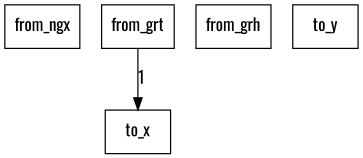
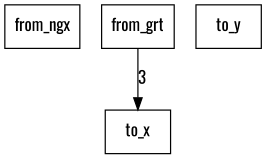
(233, 27) -> none
(142, 79) -> (142, 79)
